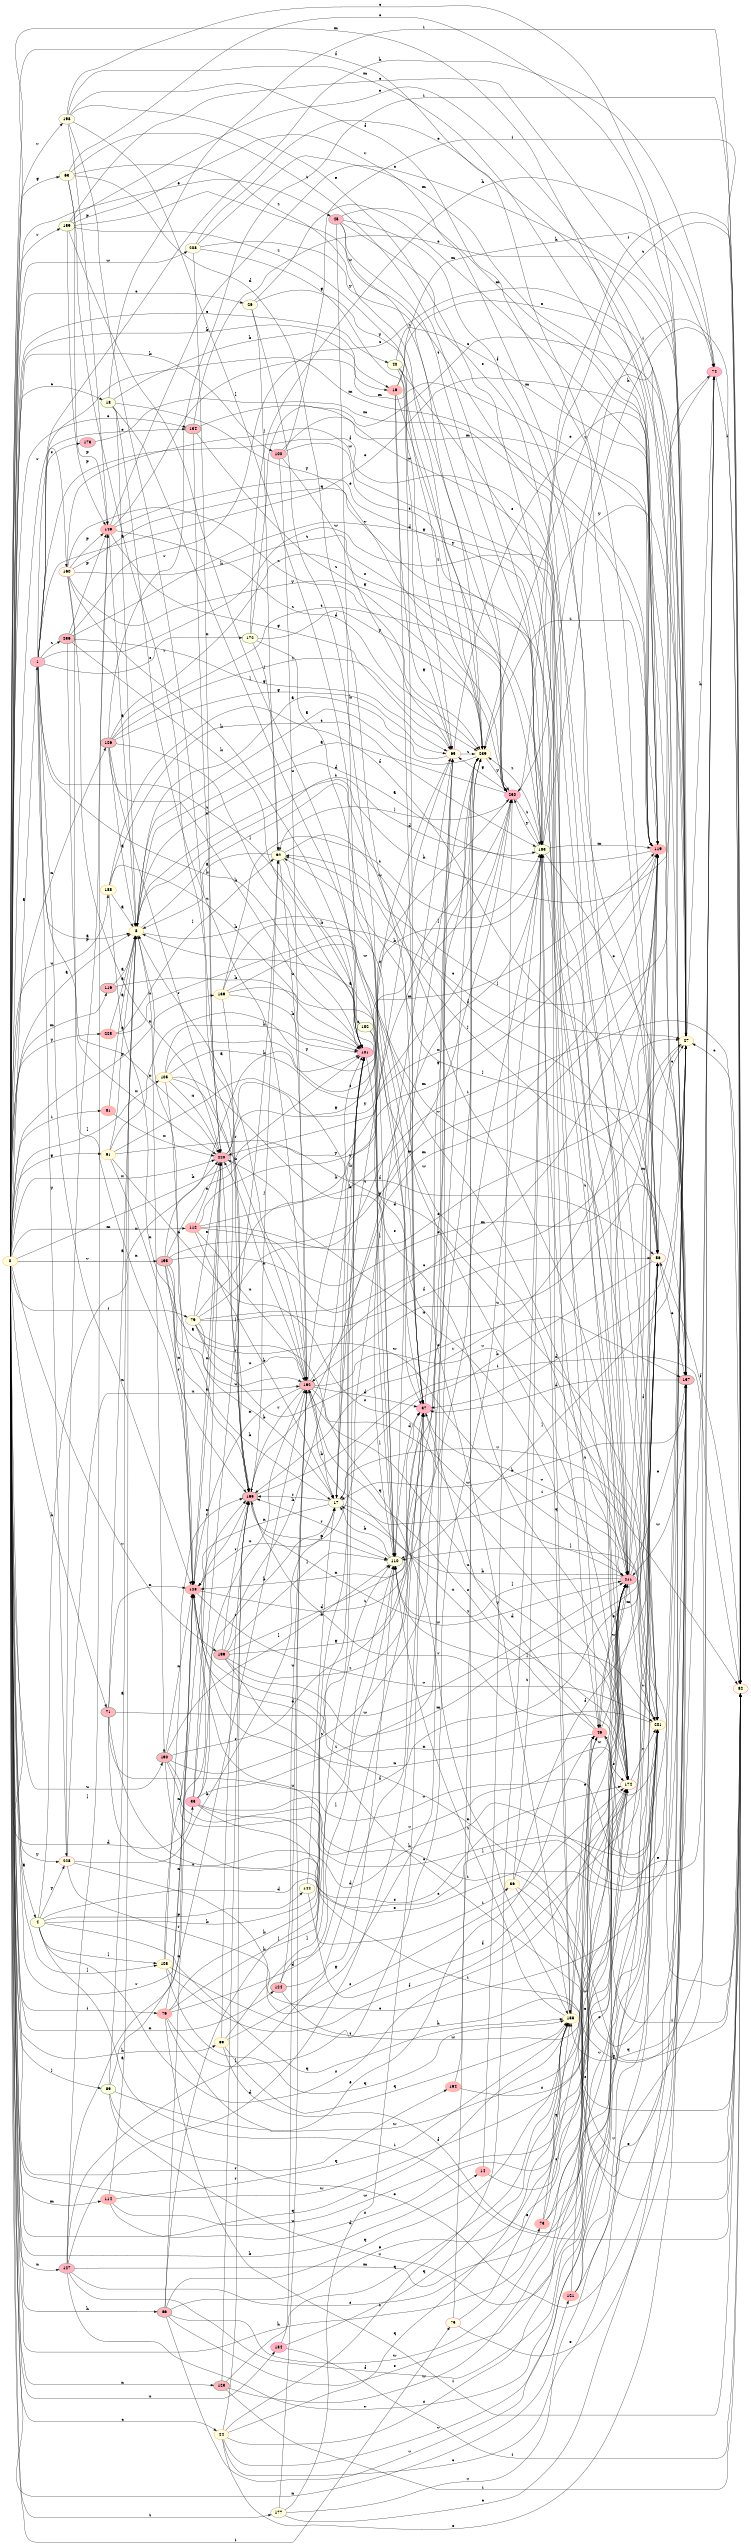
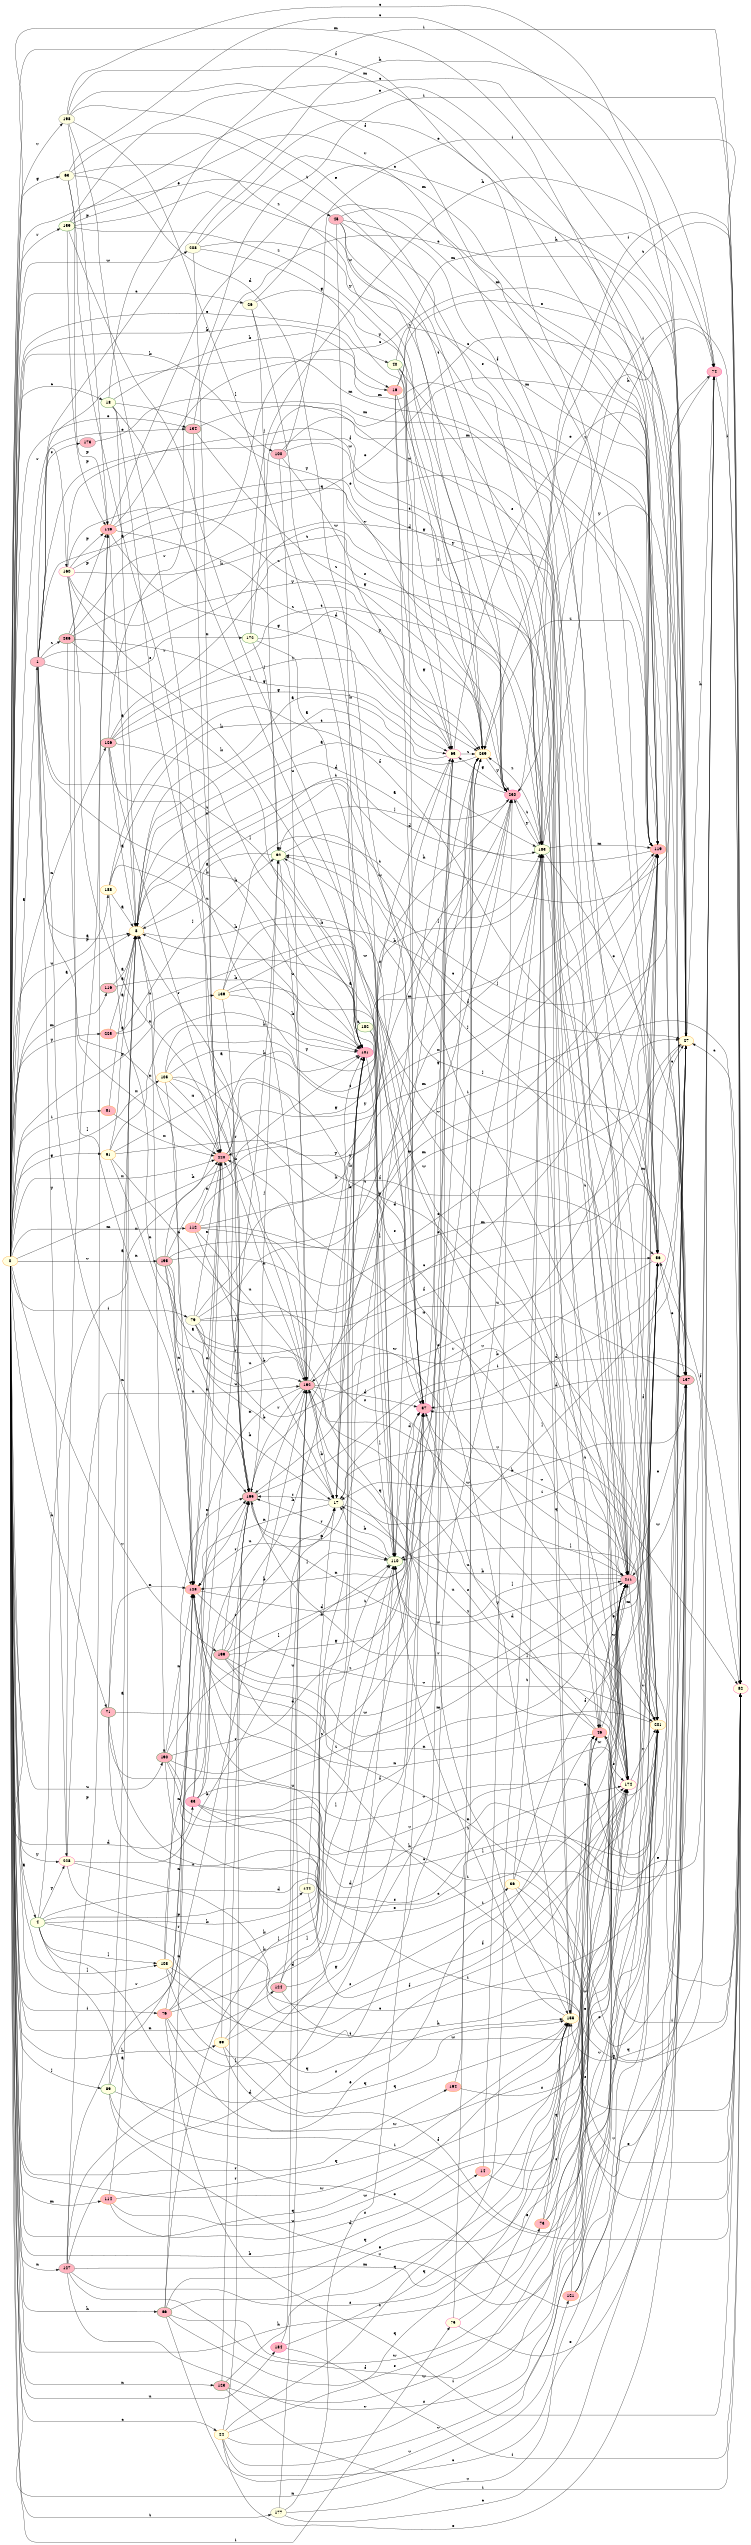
(222, 1158) -> (222, 1158)
(88, 1797) -> (88, 1797)
